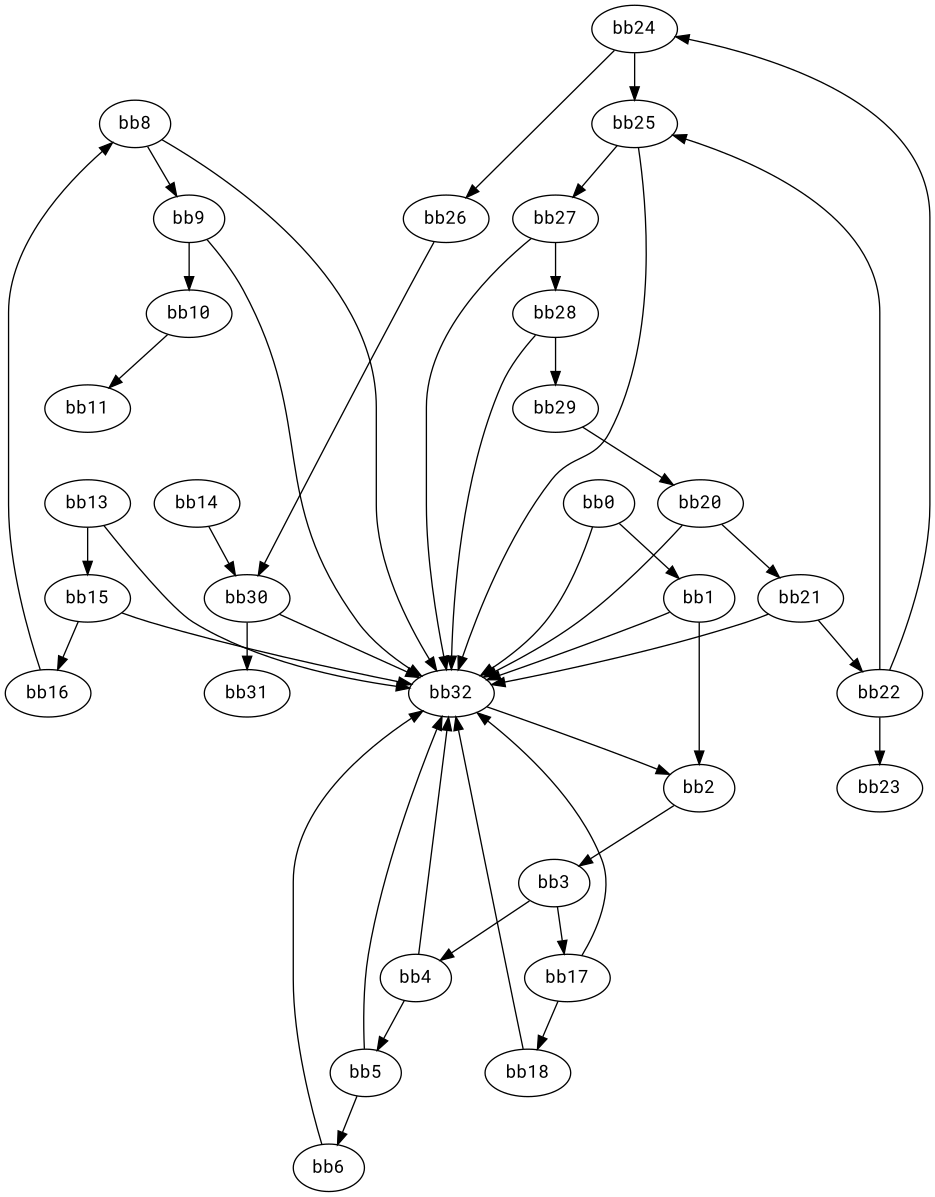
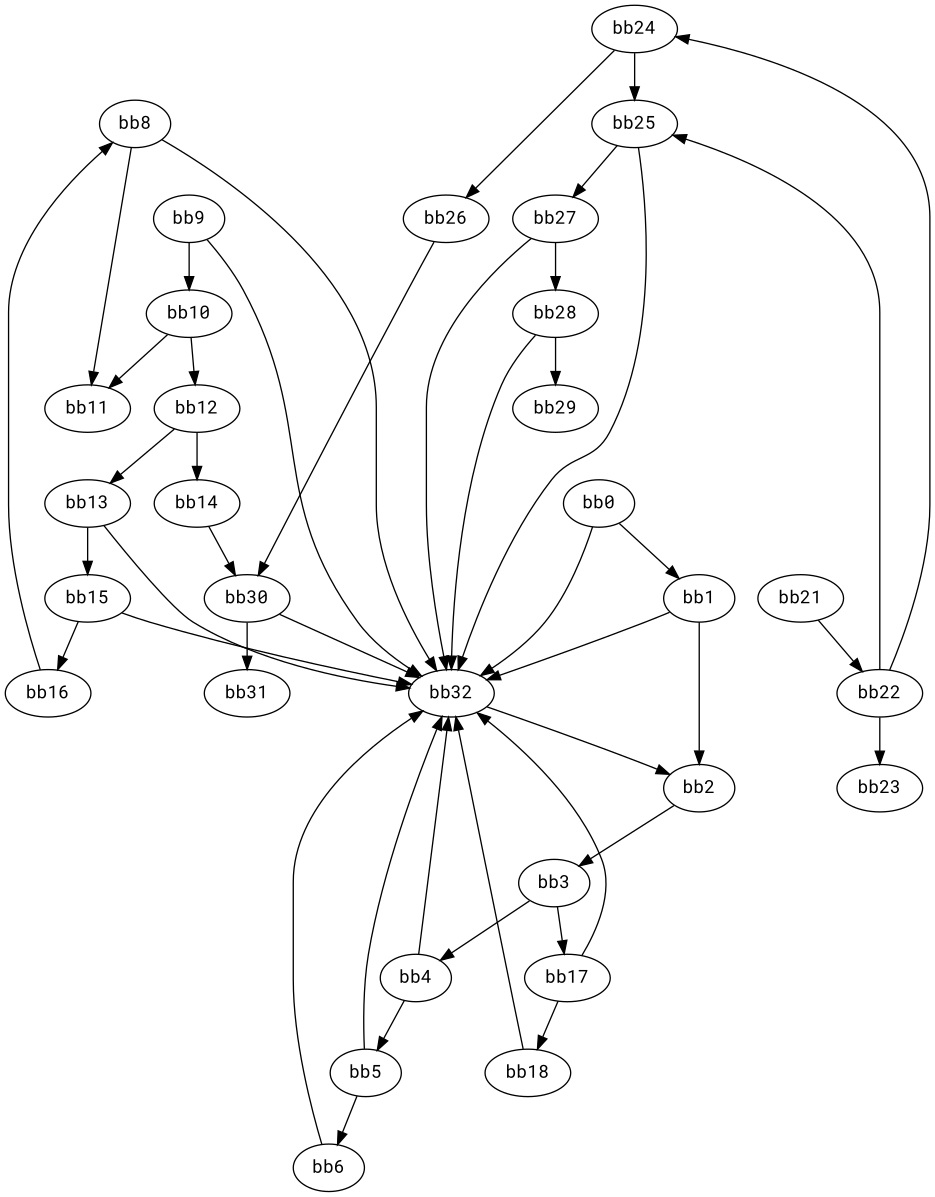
(159, 166) -> (112, 260)
none -> (197, 409)
(701, 503) -> none
(638, 653) -> none
